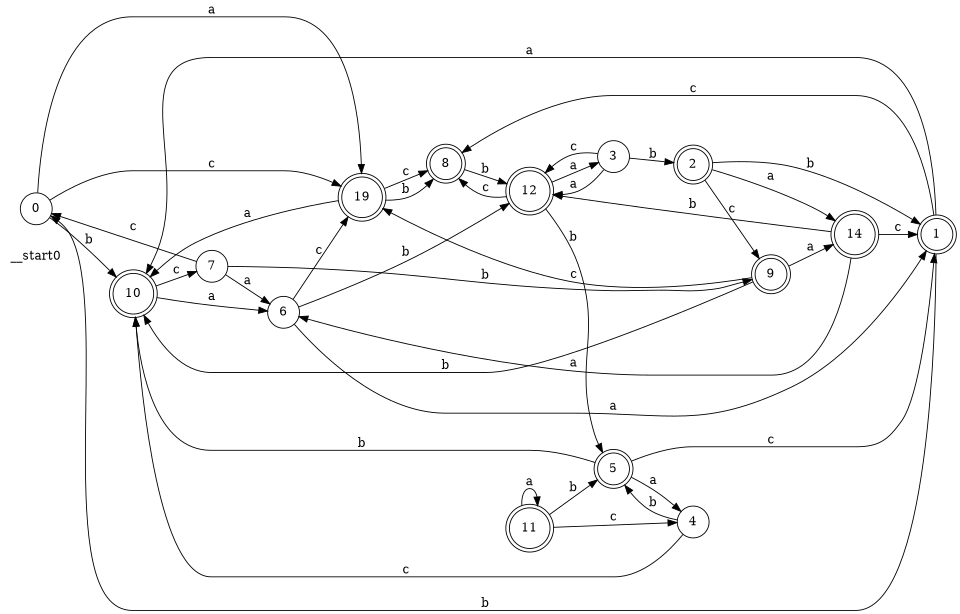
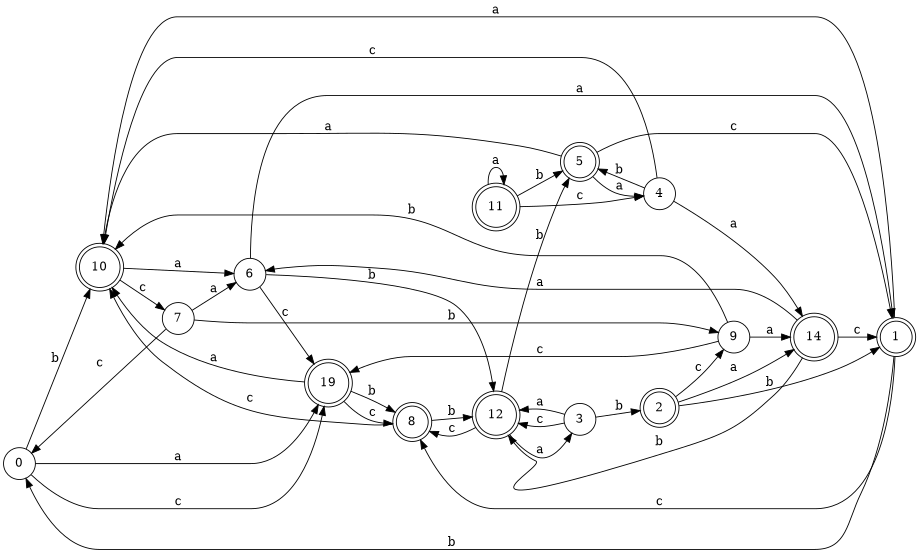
none -> (742, 248)
(36, 257) -> none
(771, 274) -> (734, 337)
none -> (232, 404)
(362, 444) -> (328, 127)
